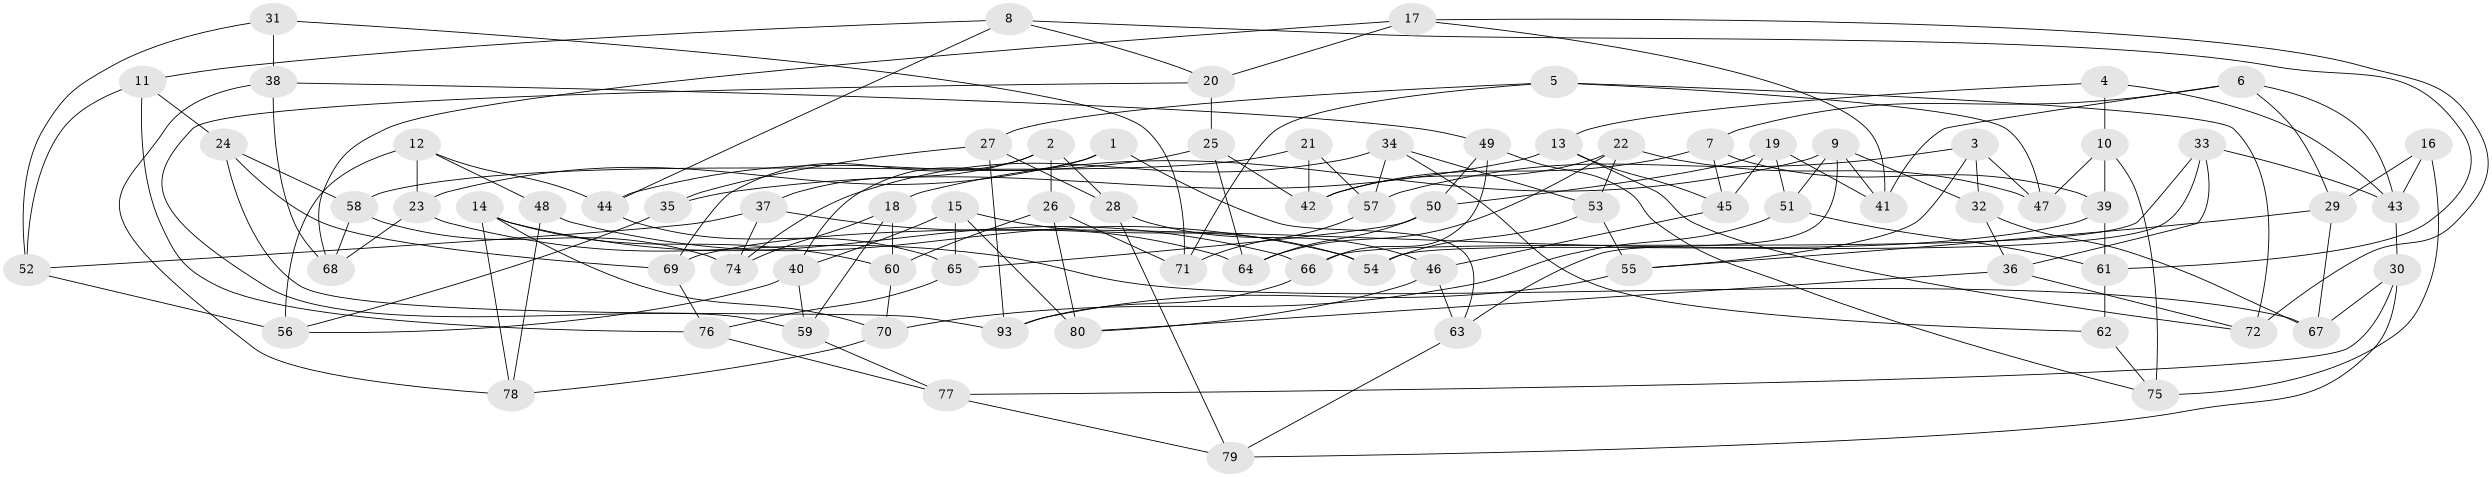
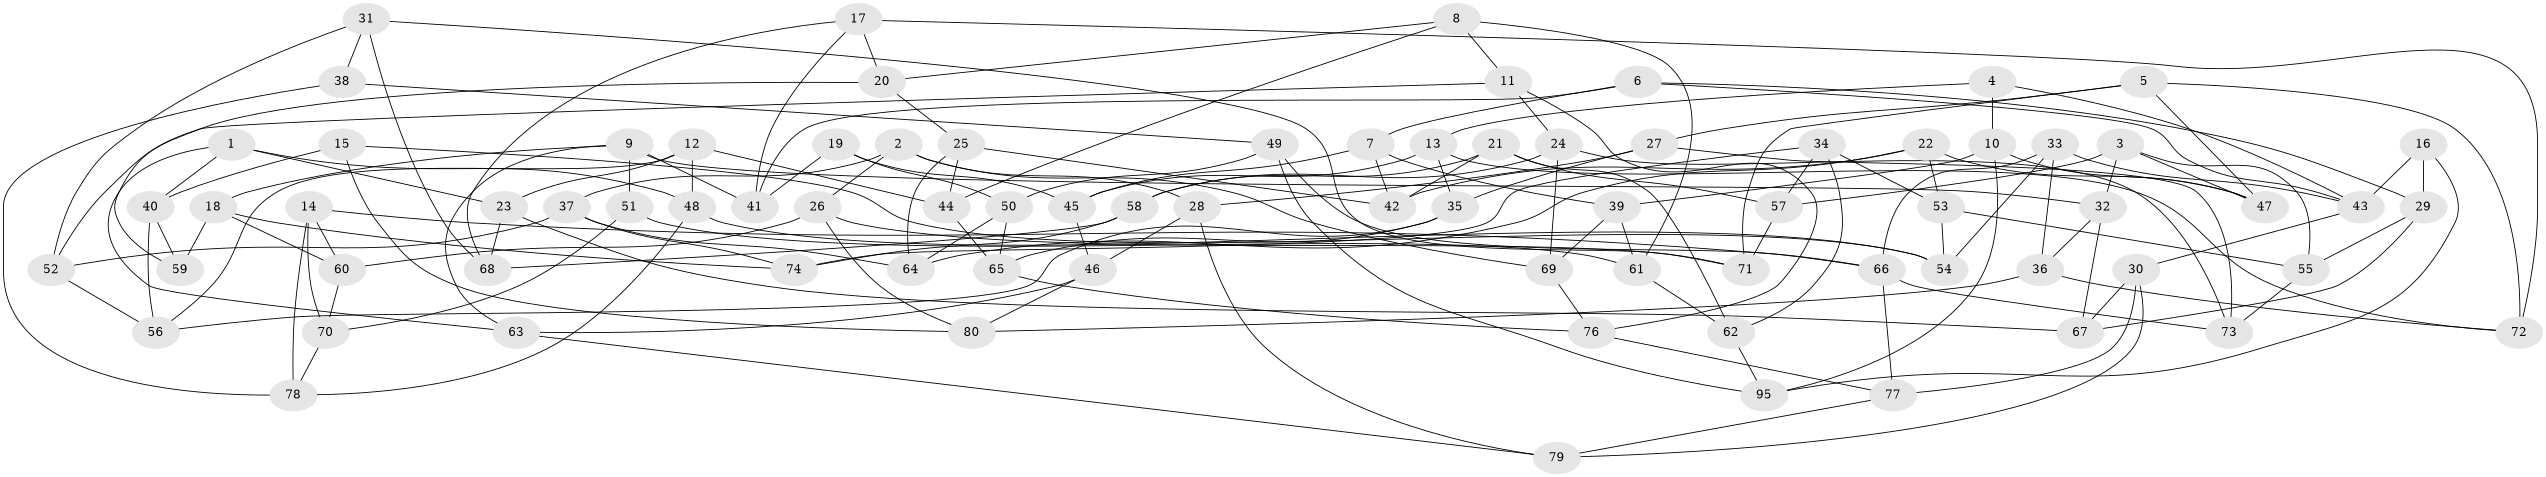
none -> (465, 169)
(1780, 176) -> none
(282, 182) -> (404, 141)
none -> (1651, 194)
(955, 239) -> (1227, 240)
(1005, 333) -> (2229, 333)
(876, 364) -> (1888, 333)
(2155, 395) -> (1764, 395)
